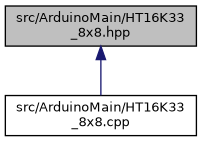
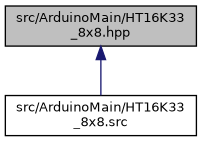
(101, 116) -> (101, 116)
